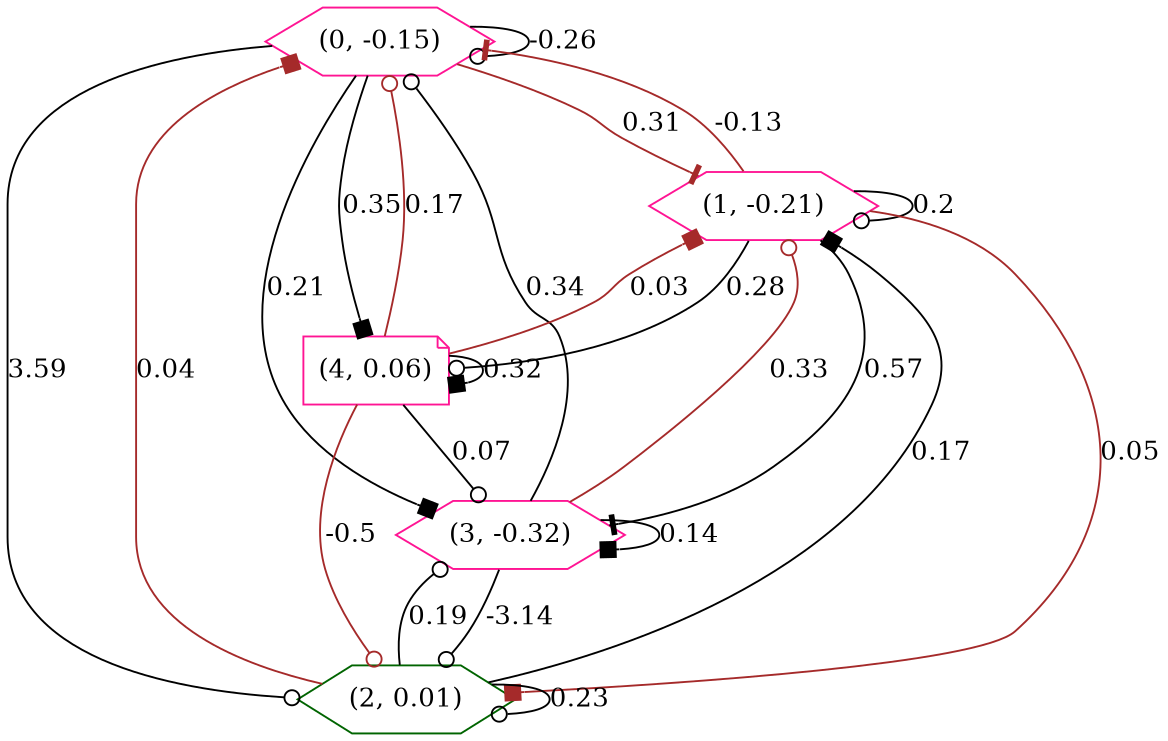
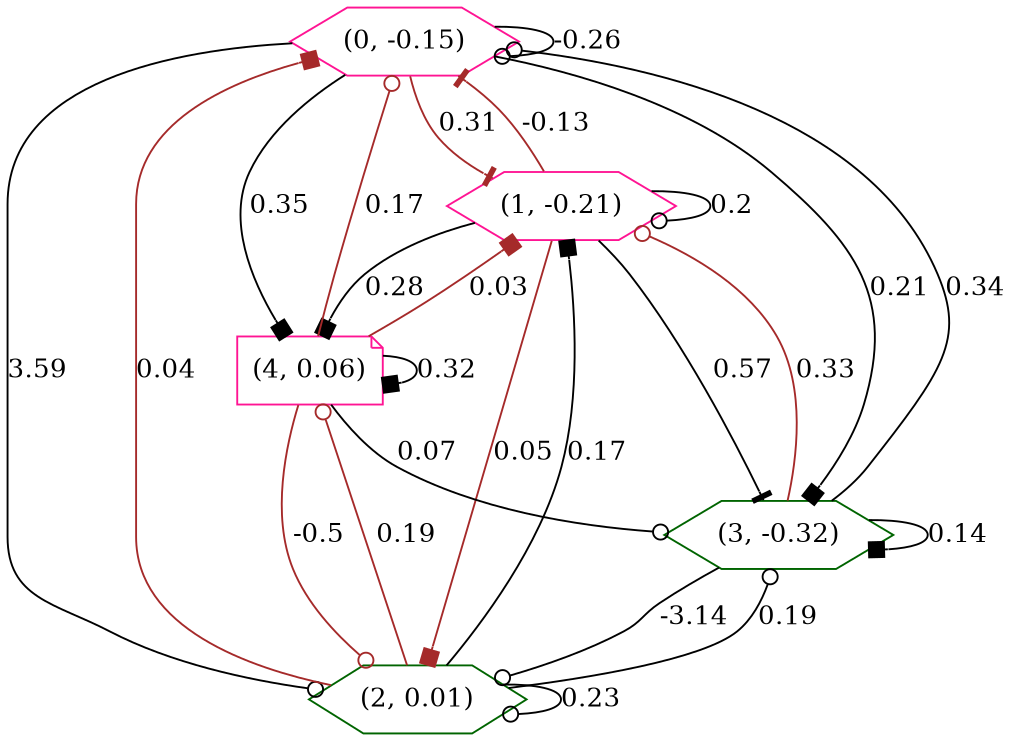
(624, 337) -> (392, 255)
(510, 535) -> (779, 535)
none -> (366, 543)
